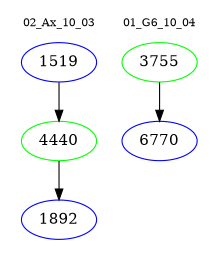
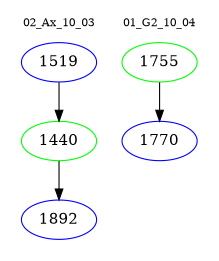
(160, 24) -> (160, 24)
(160, 62) -> (160, 62)
(59, 141) -> (59, 141)
(160, 141) -> (160, 141)
